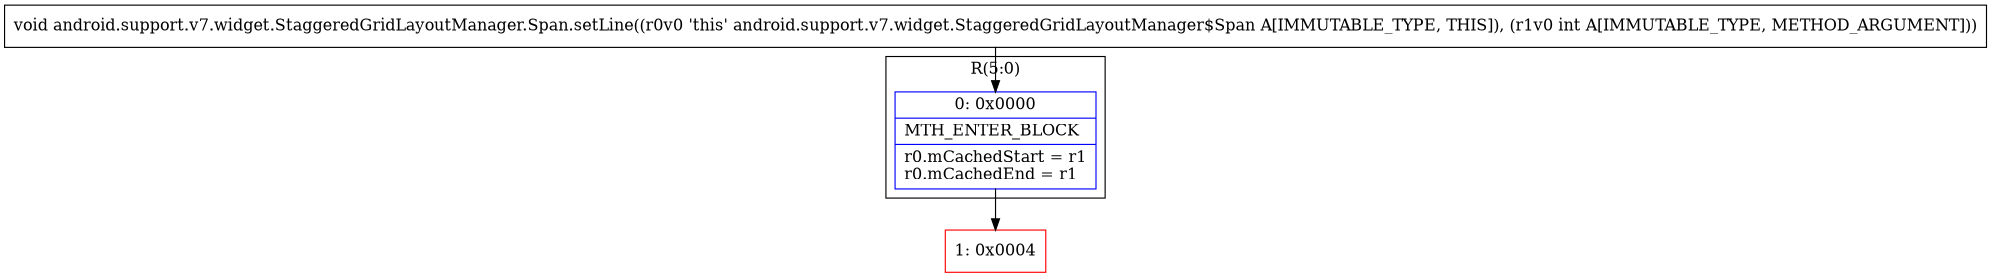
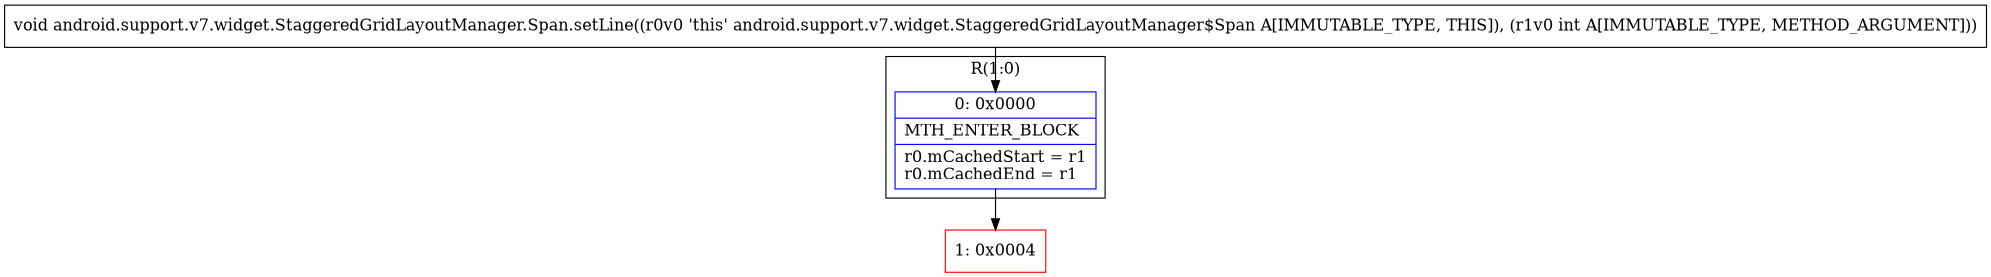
(996, 70) -> (996, 70)
